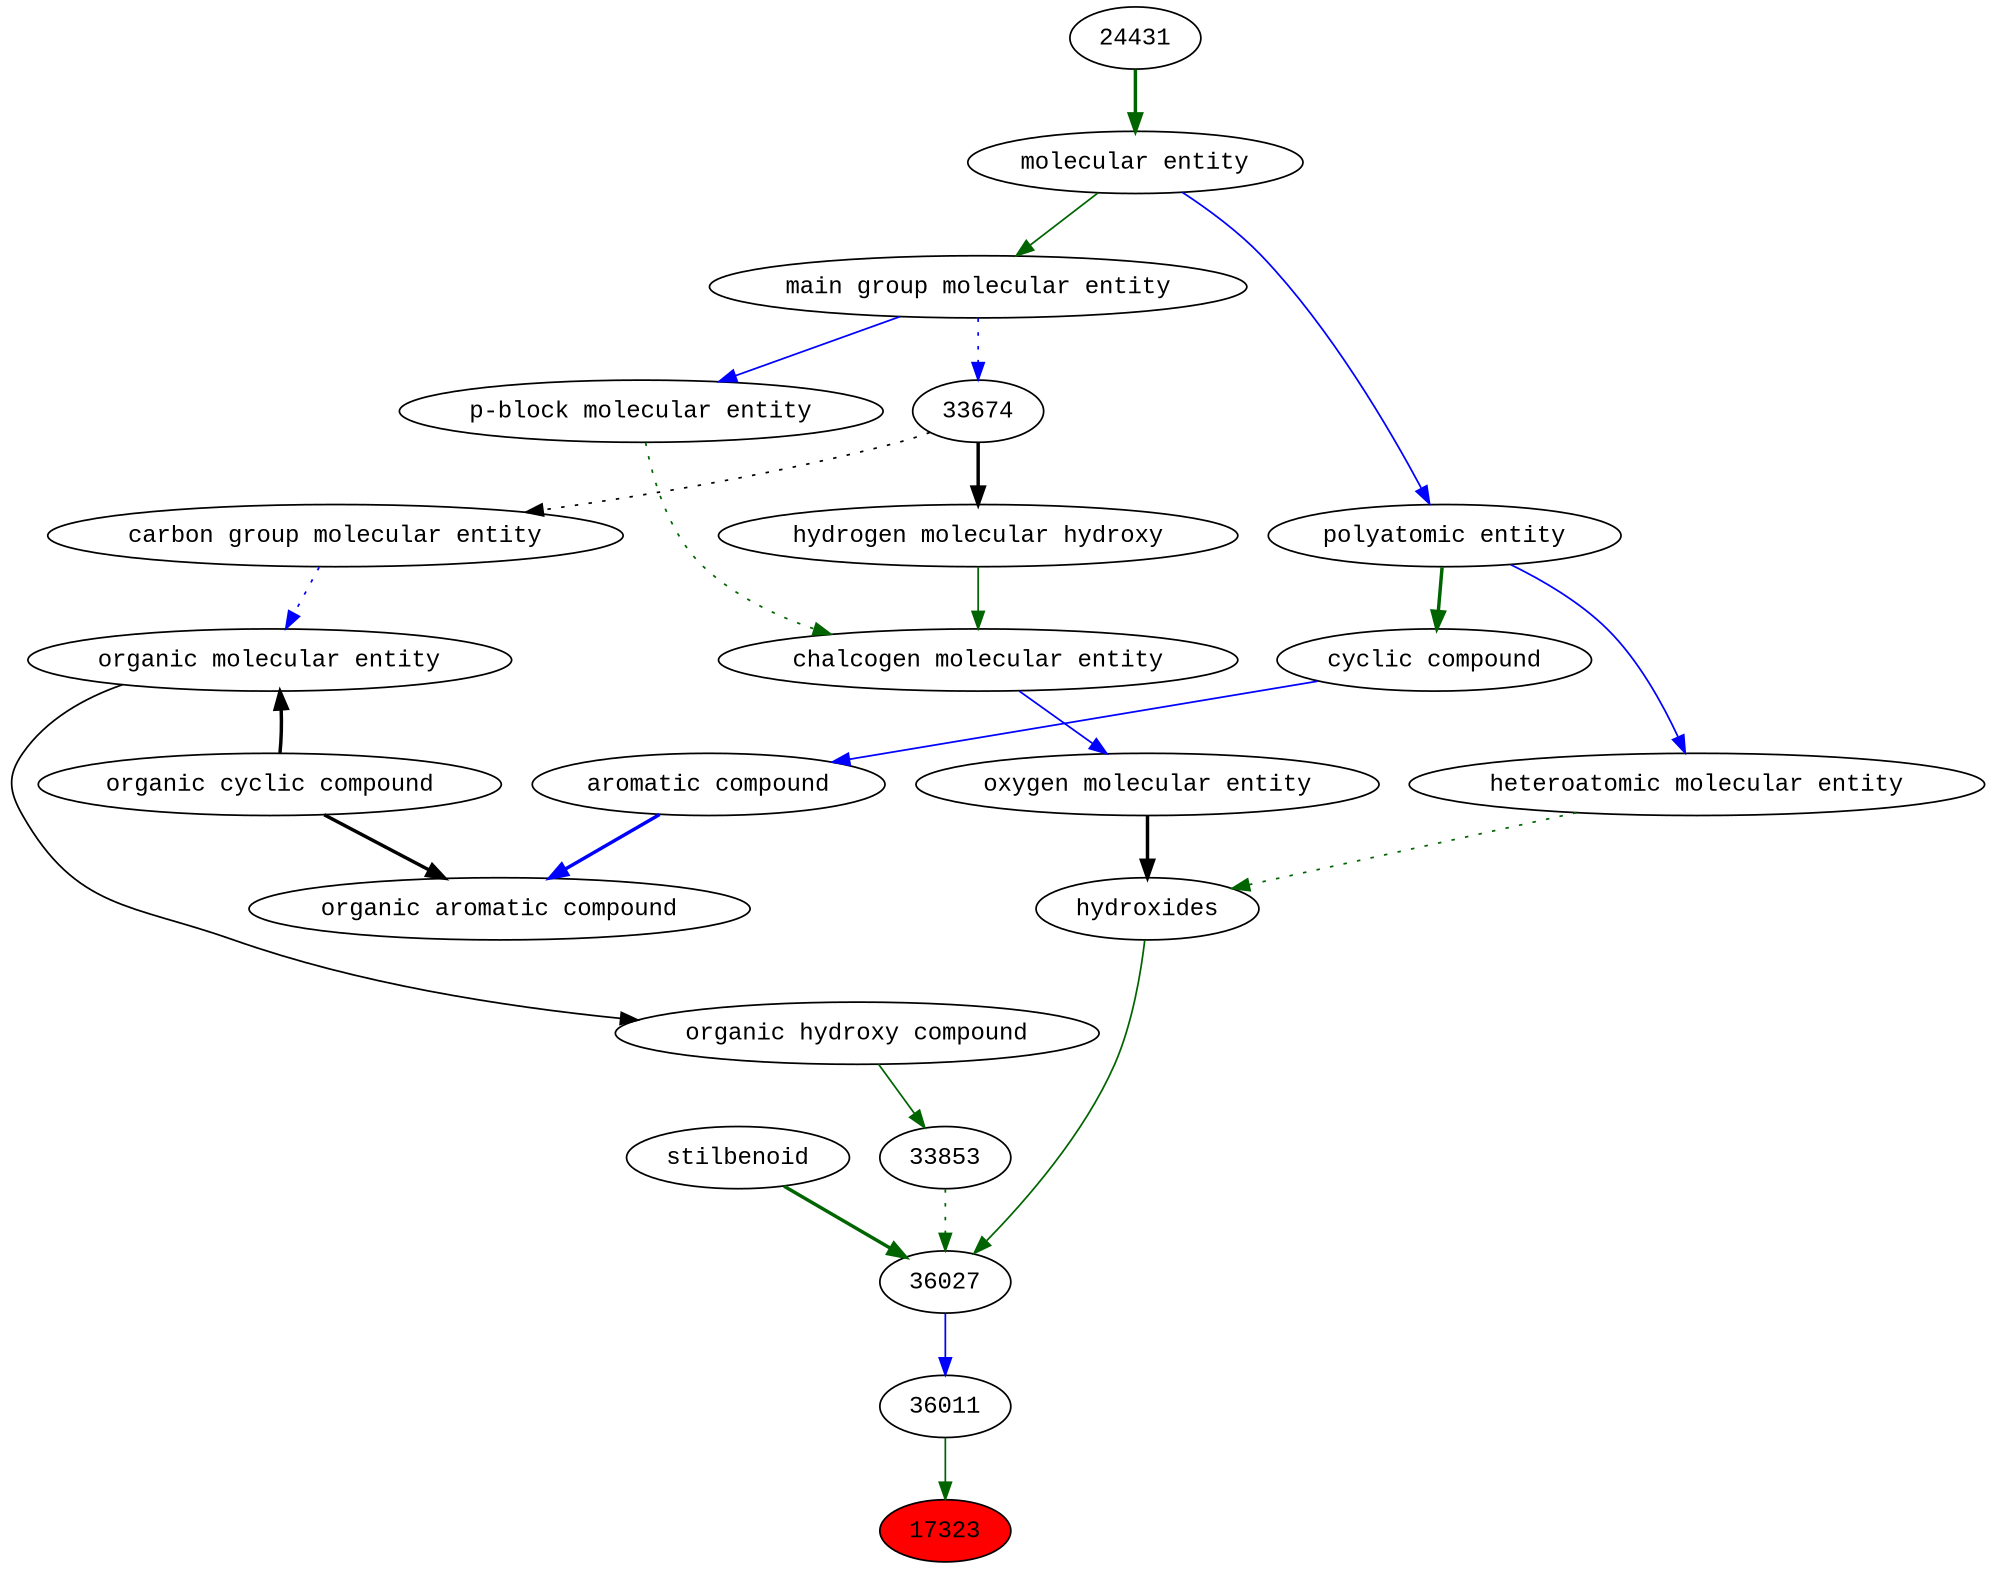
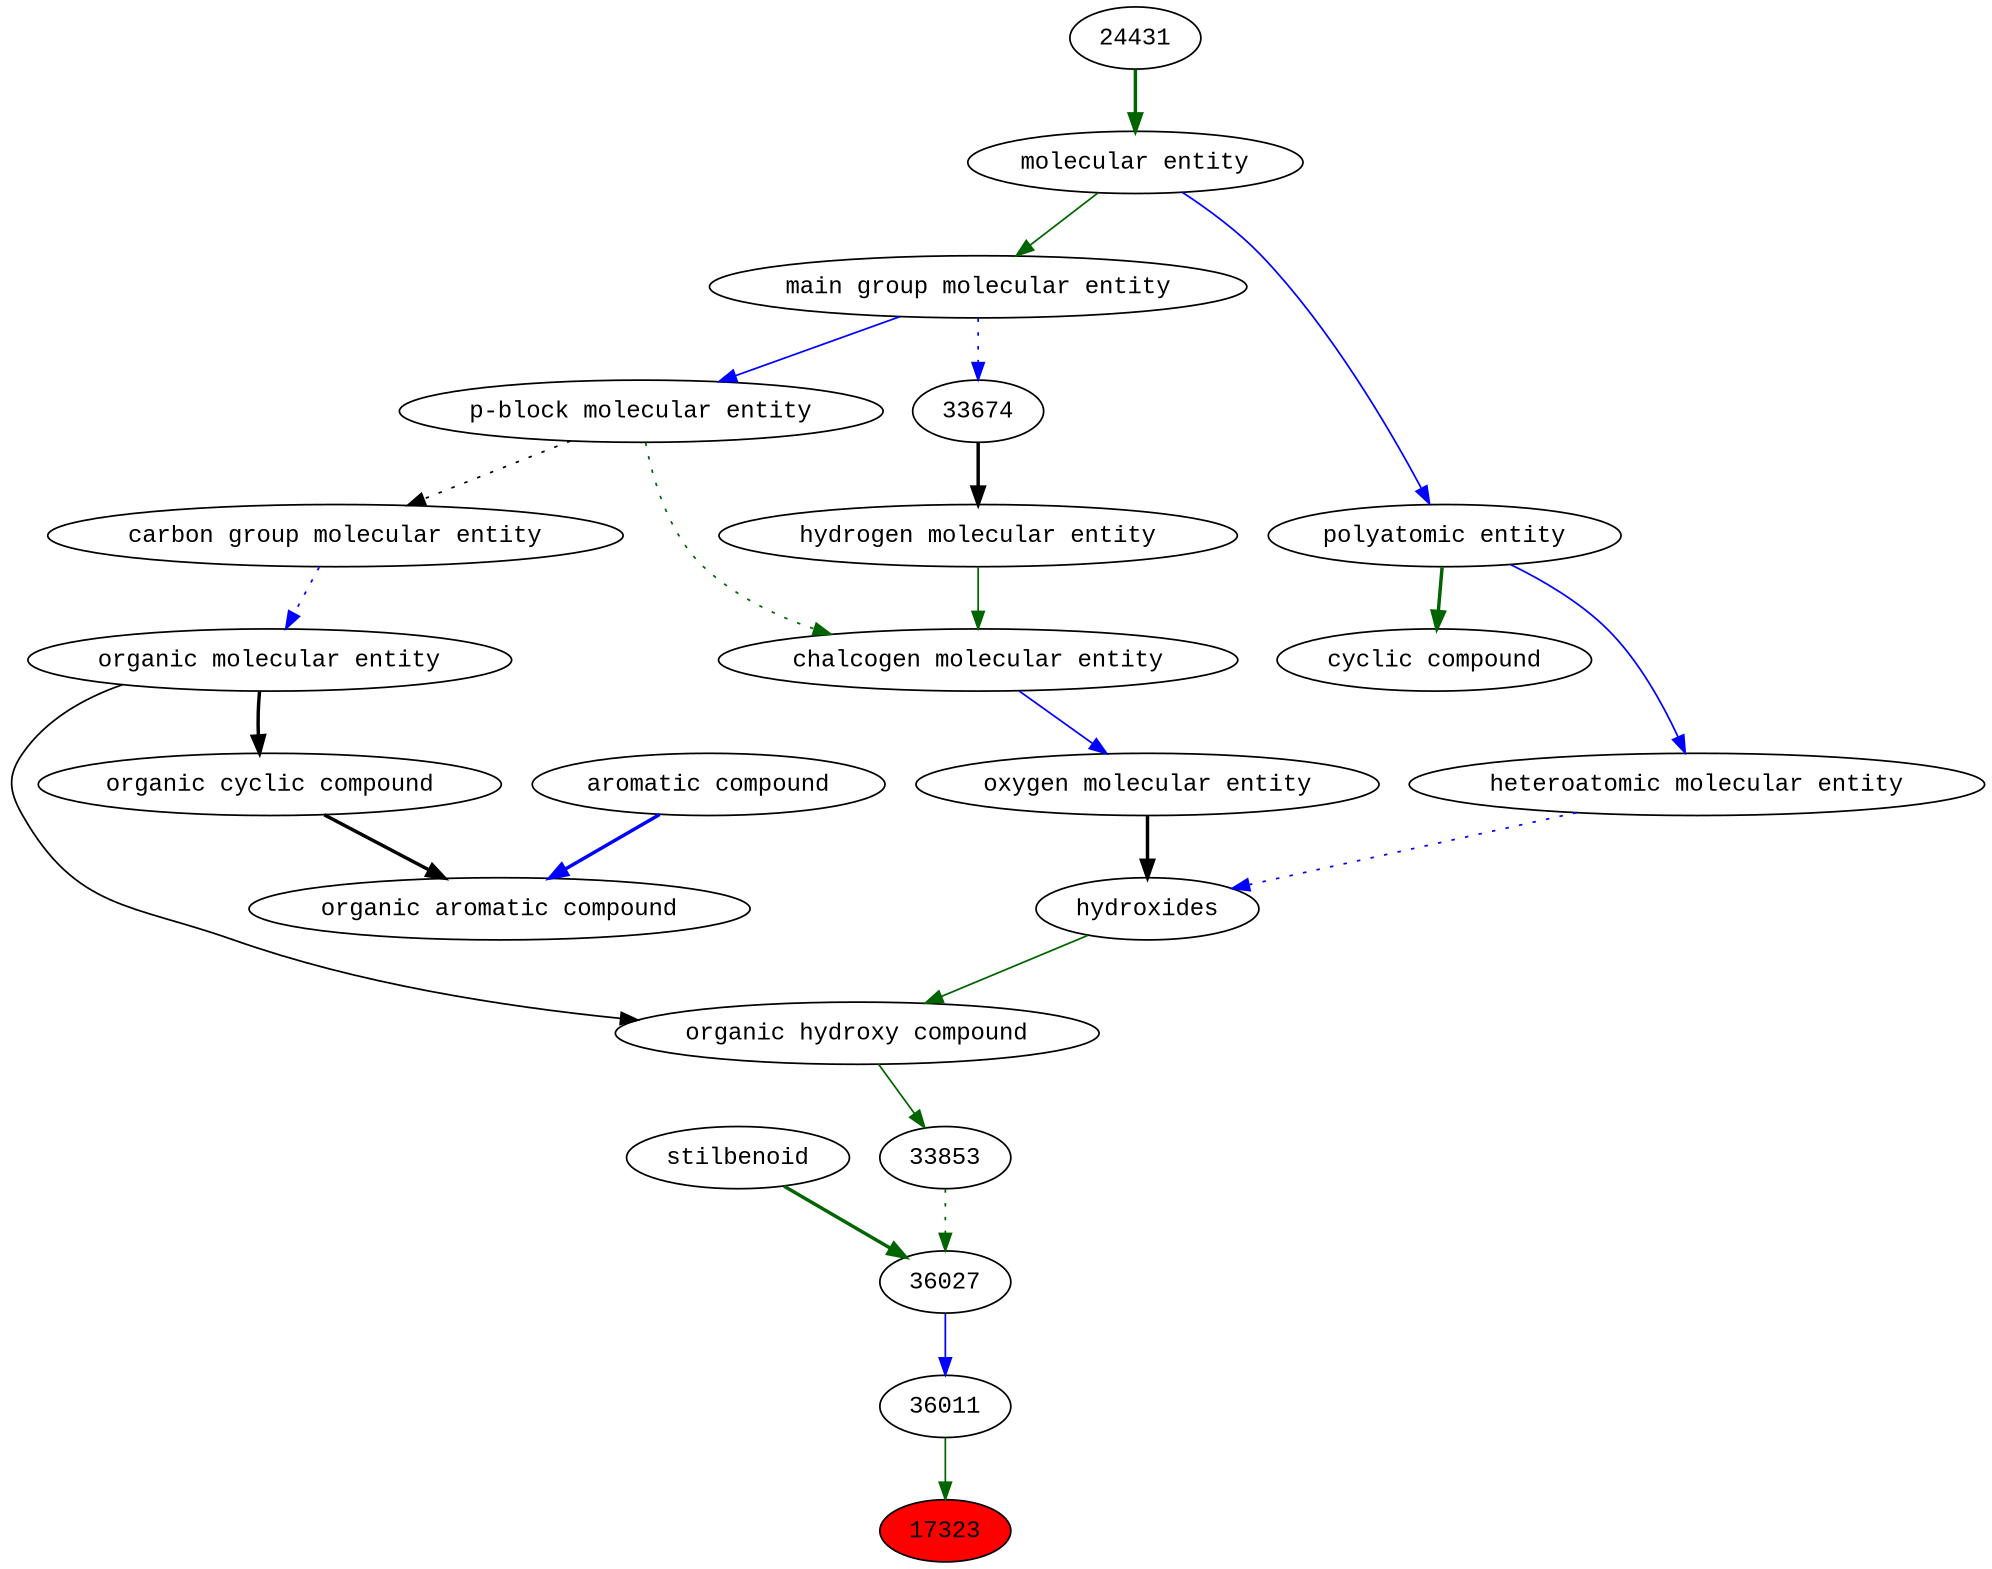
(738, 478) -> (497, 470)
(978, 536) -> (978, 536)
(1084, 720) -> none
(281, 731) -> (258, 714)
(1413, 849) -> (1413, 849)
(1094, 1104) -> (1015, 966)
